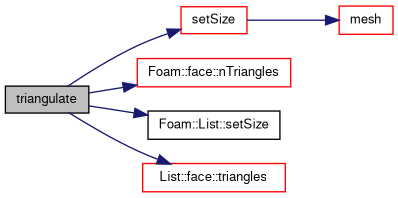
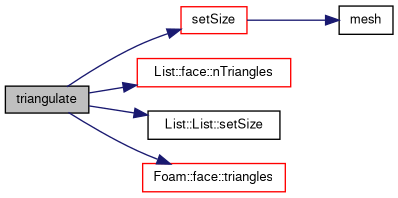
(366, 20) -> (366, 20)
(214, 73) -> (214, 73)
(214, 125) -> (214, 125)
(214, 178) -> (214, 178)
